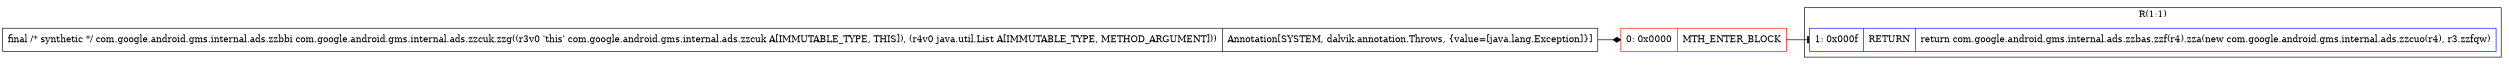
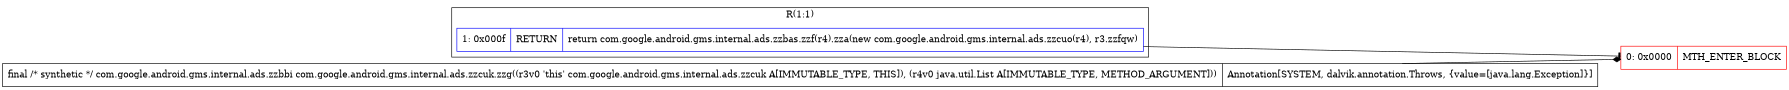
(1796, 40) -> (1380, 51)
